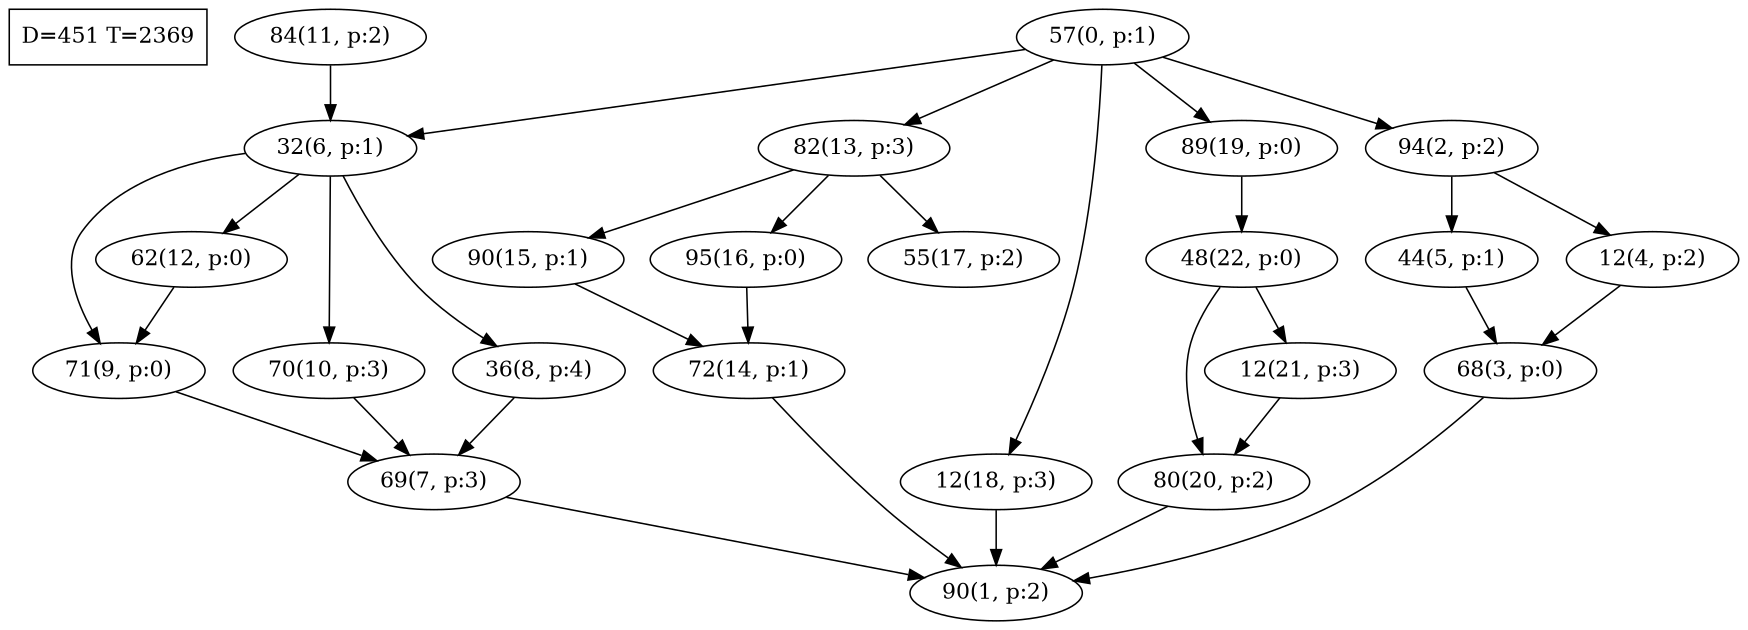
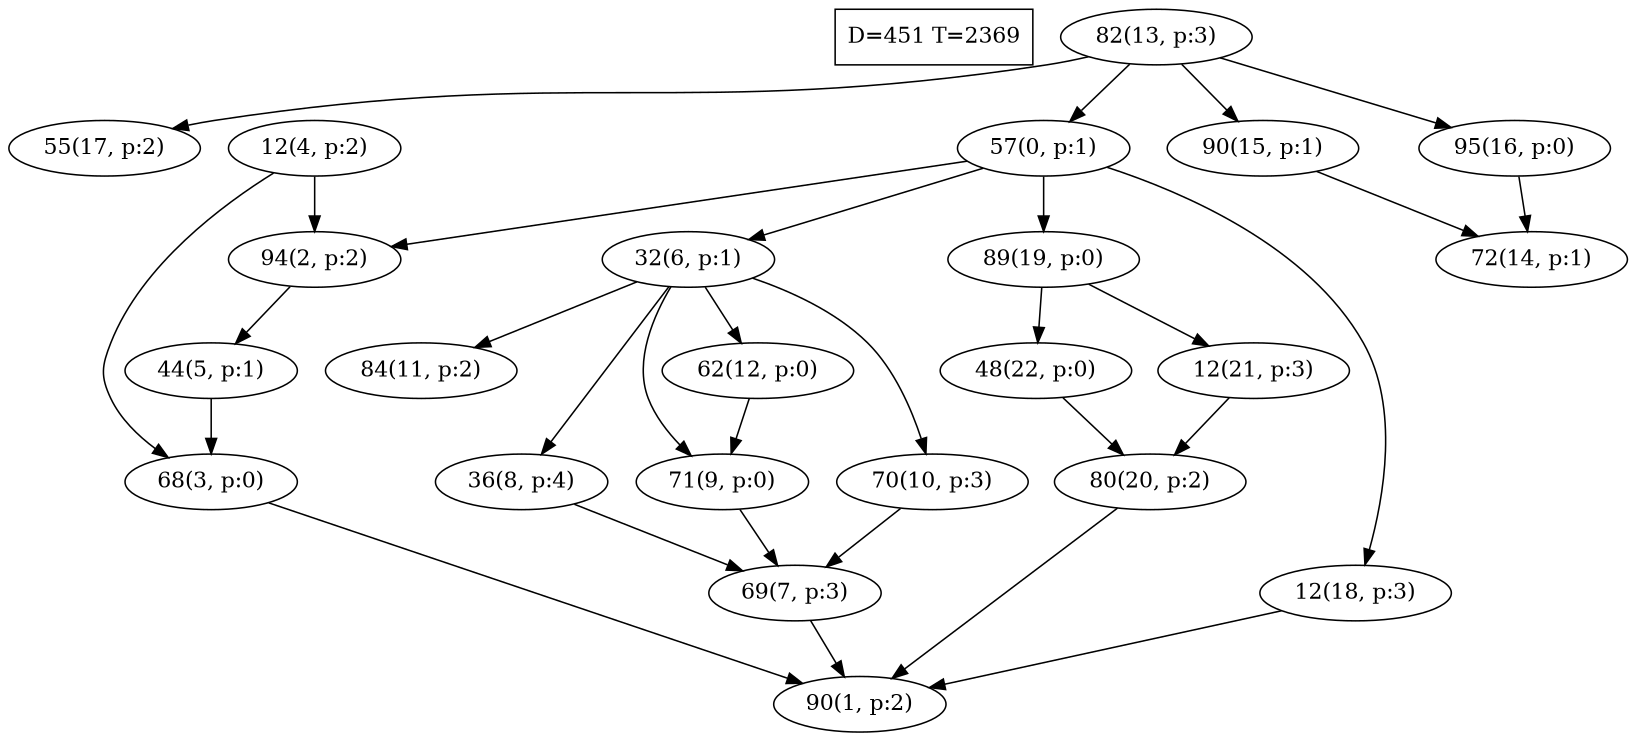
(331, 85) -> (563, 312)
(986, 89) -> (1106, 87)
(1545, 200) -> (315, 196)
(1267, 308) -> (1142, 312)
(856, 482) -> none
